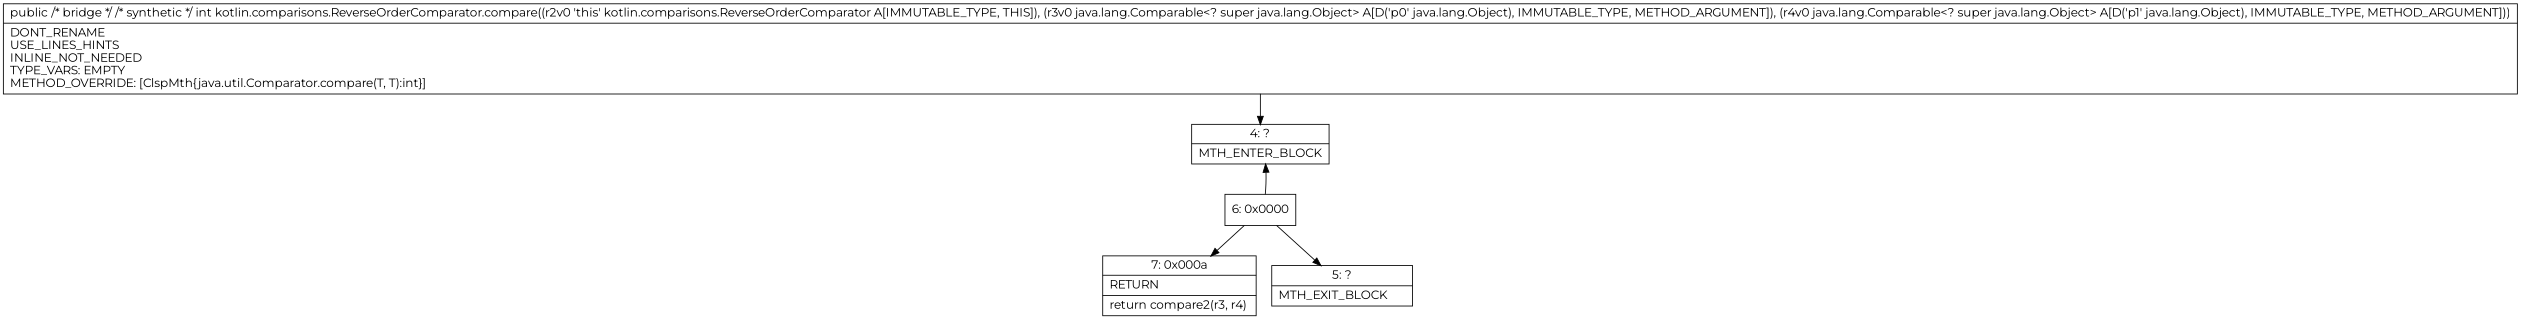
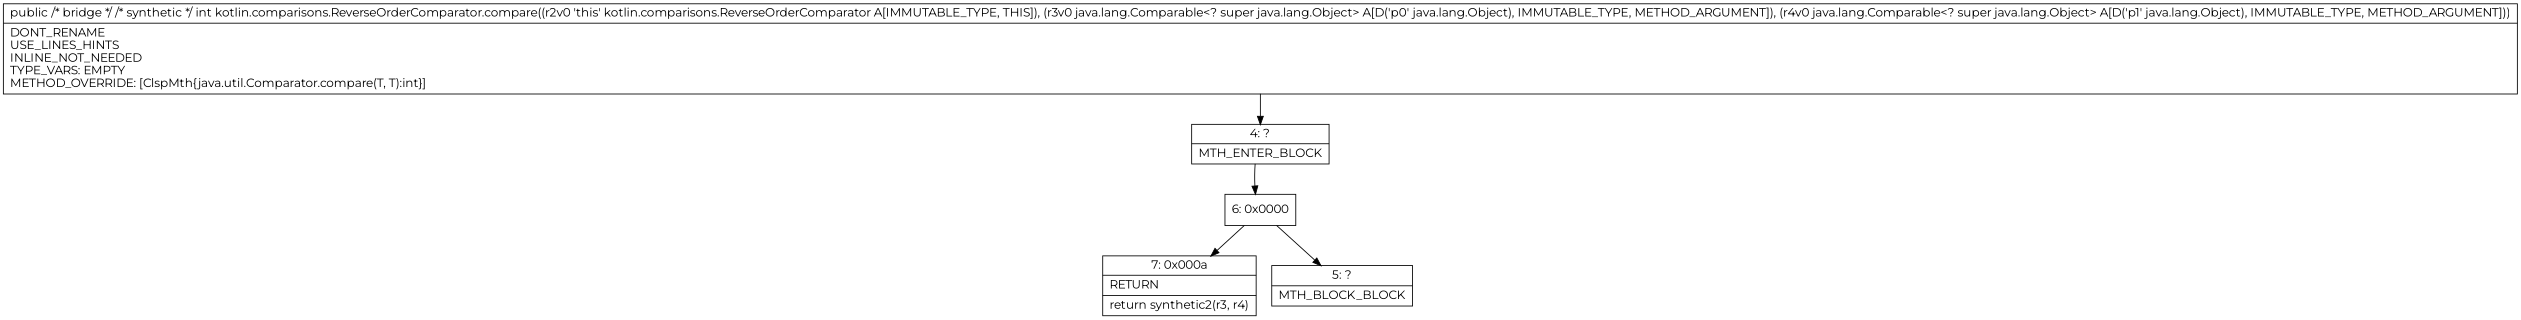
(1266, 183) -> (1255, 175)
(1333, 295) -> (1342, 295)
(1178, 305) -> (1179, 305)
